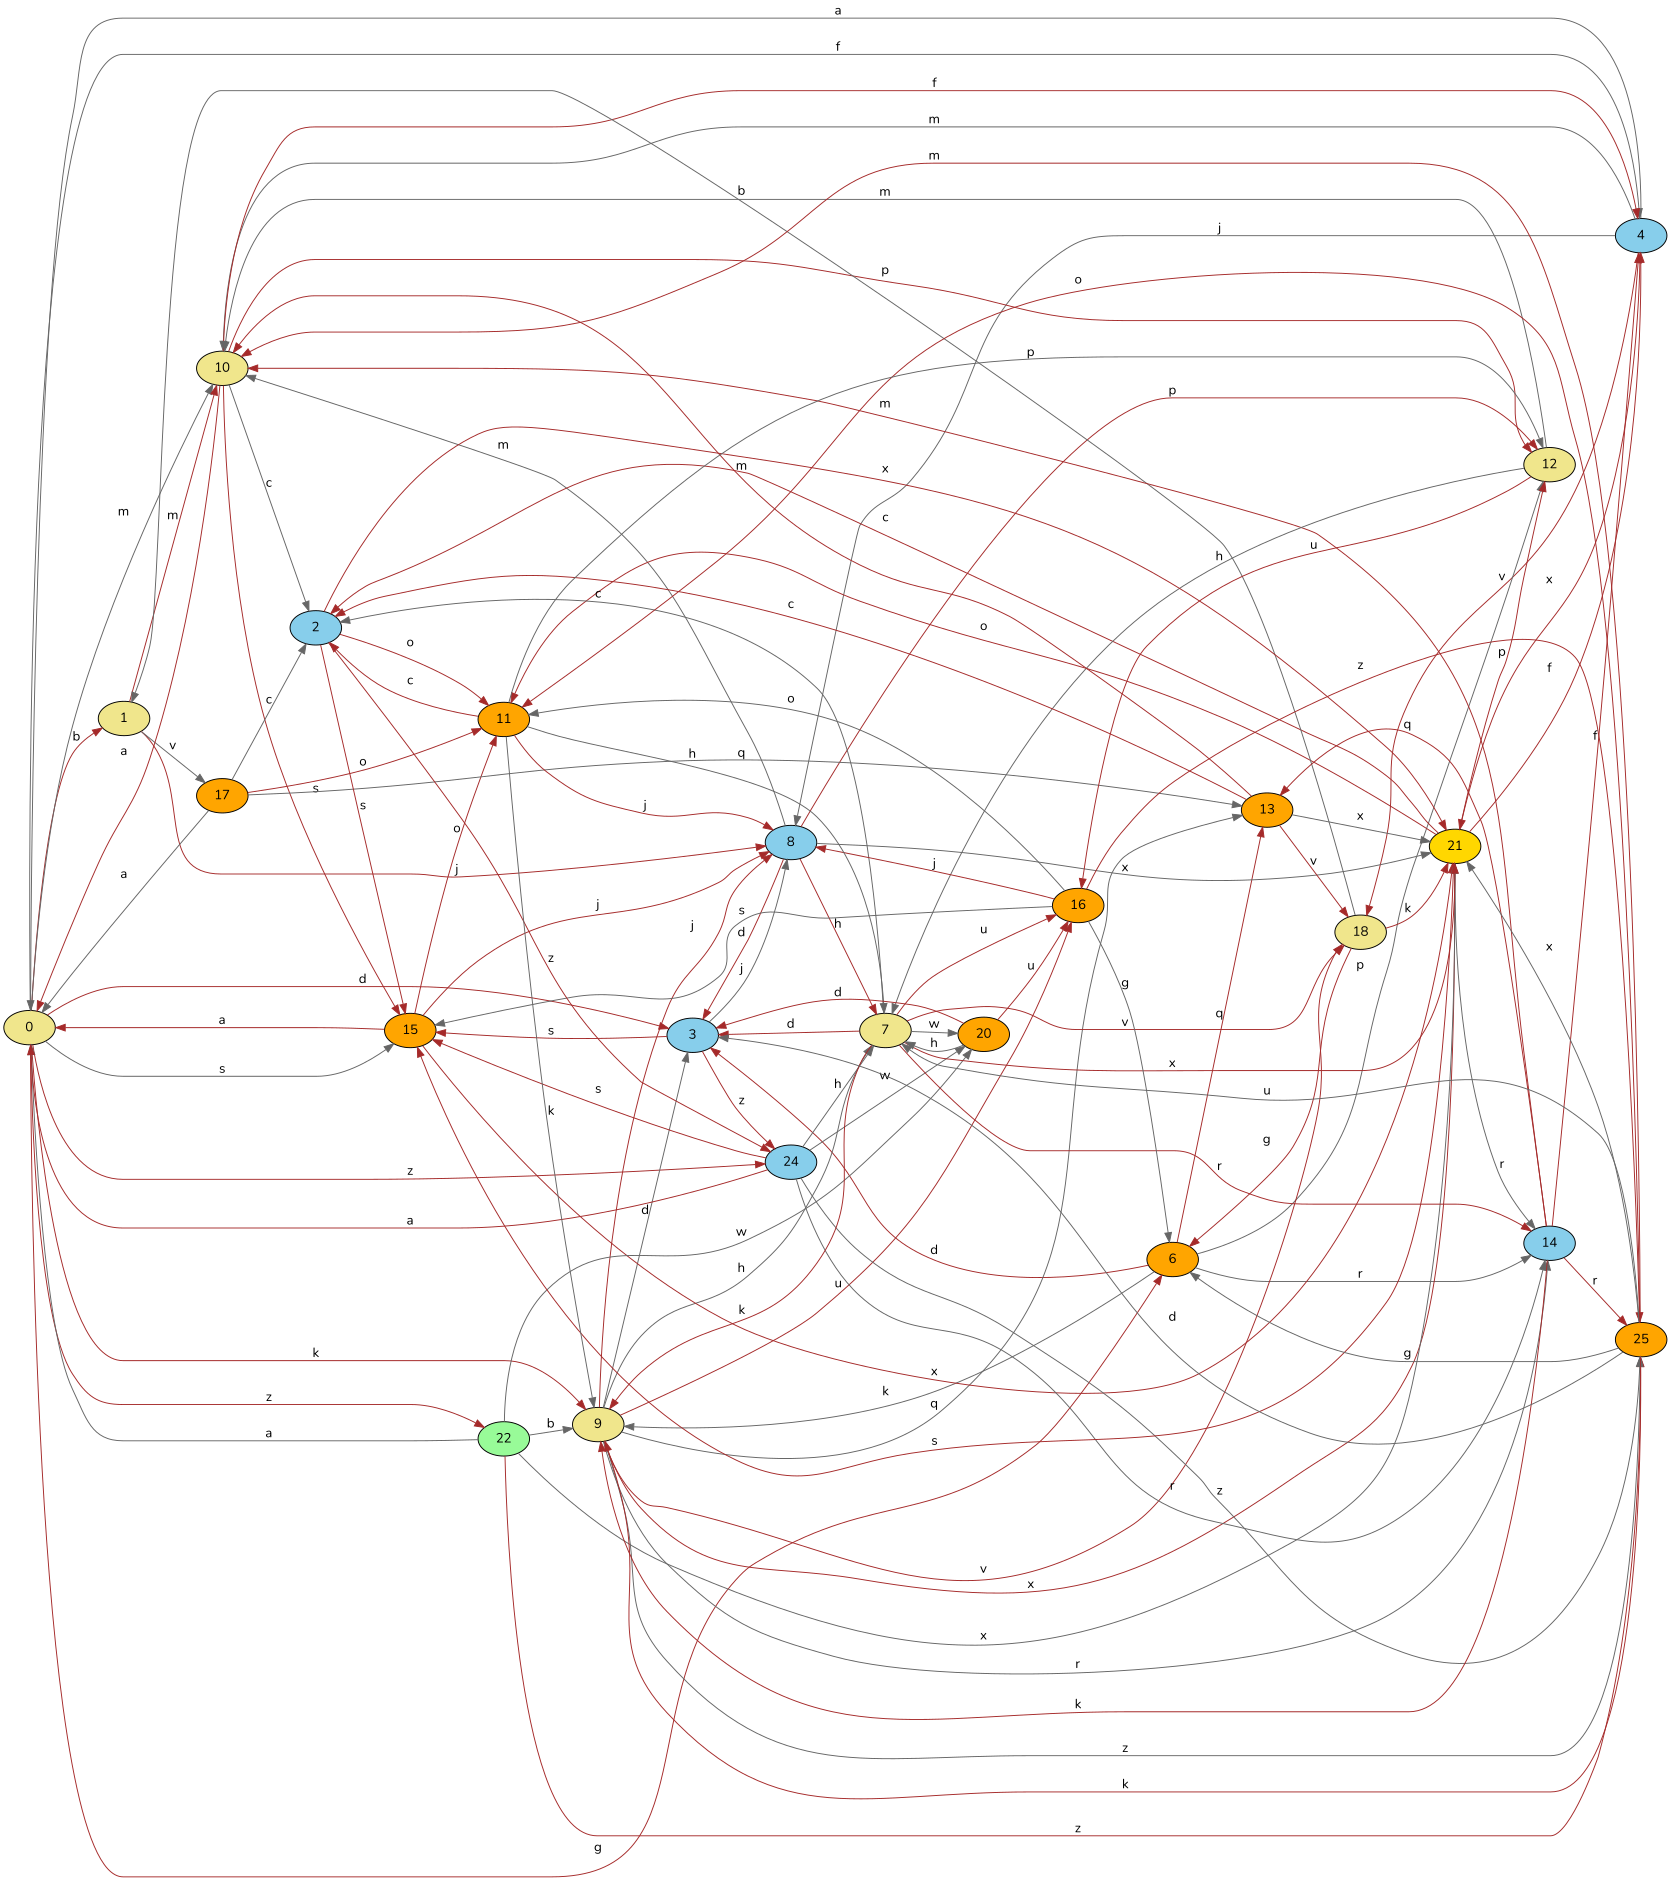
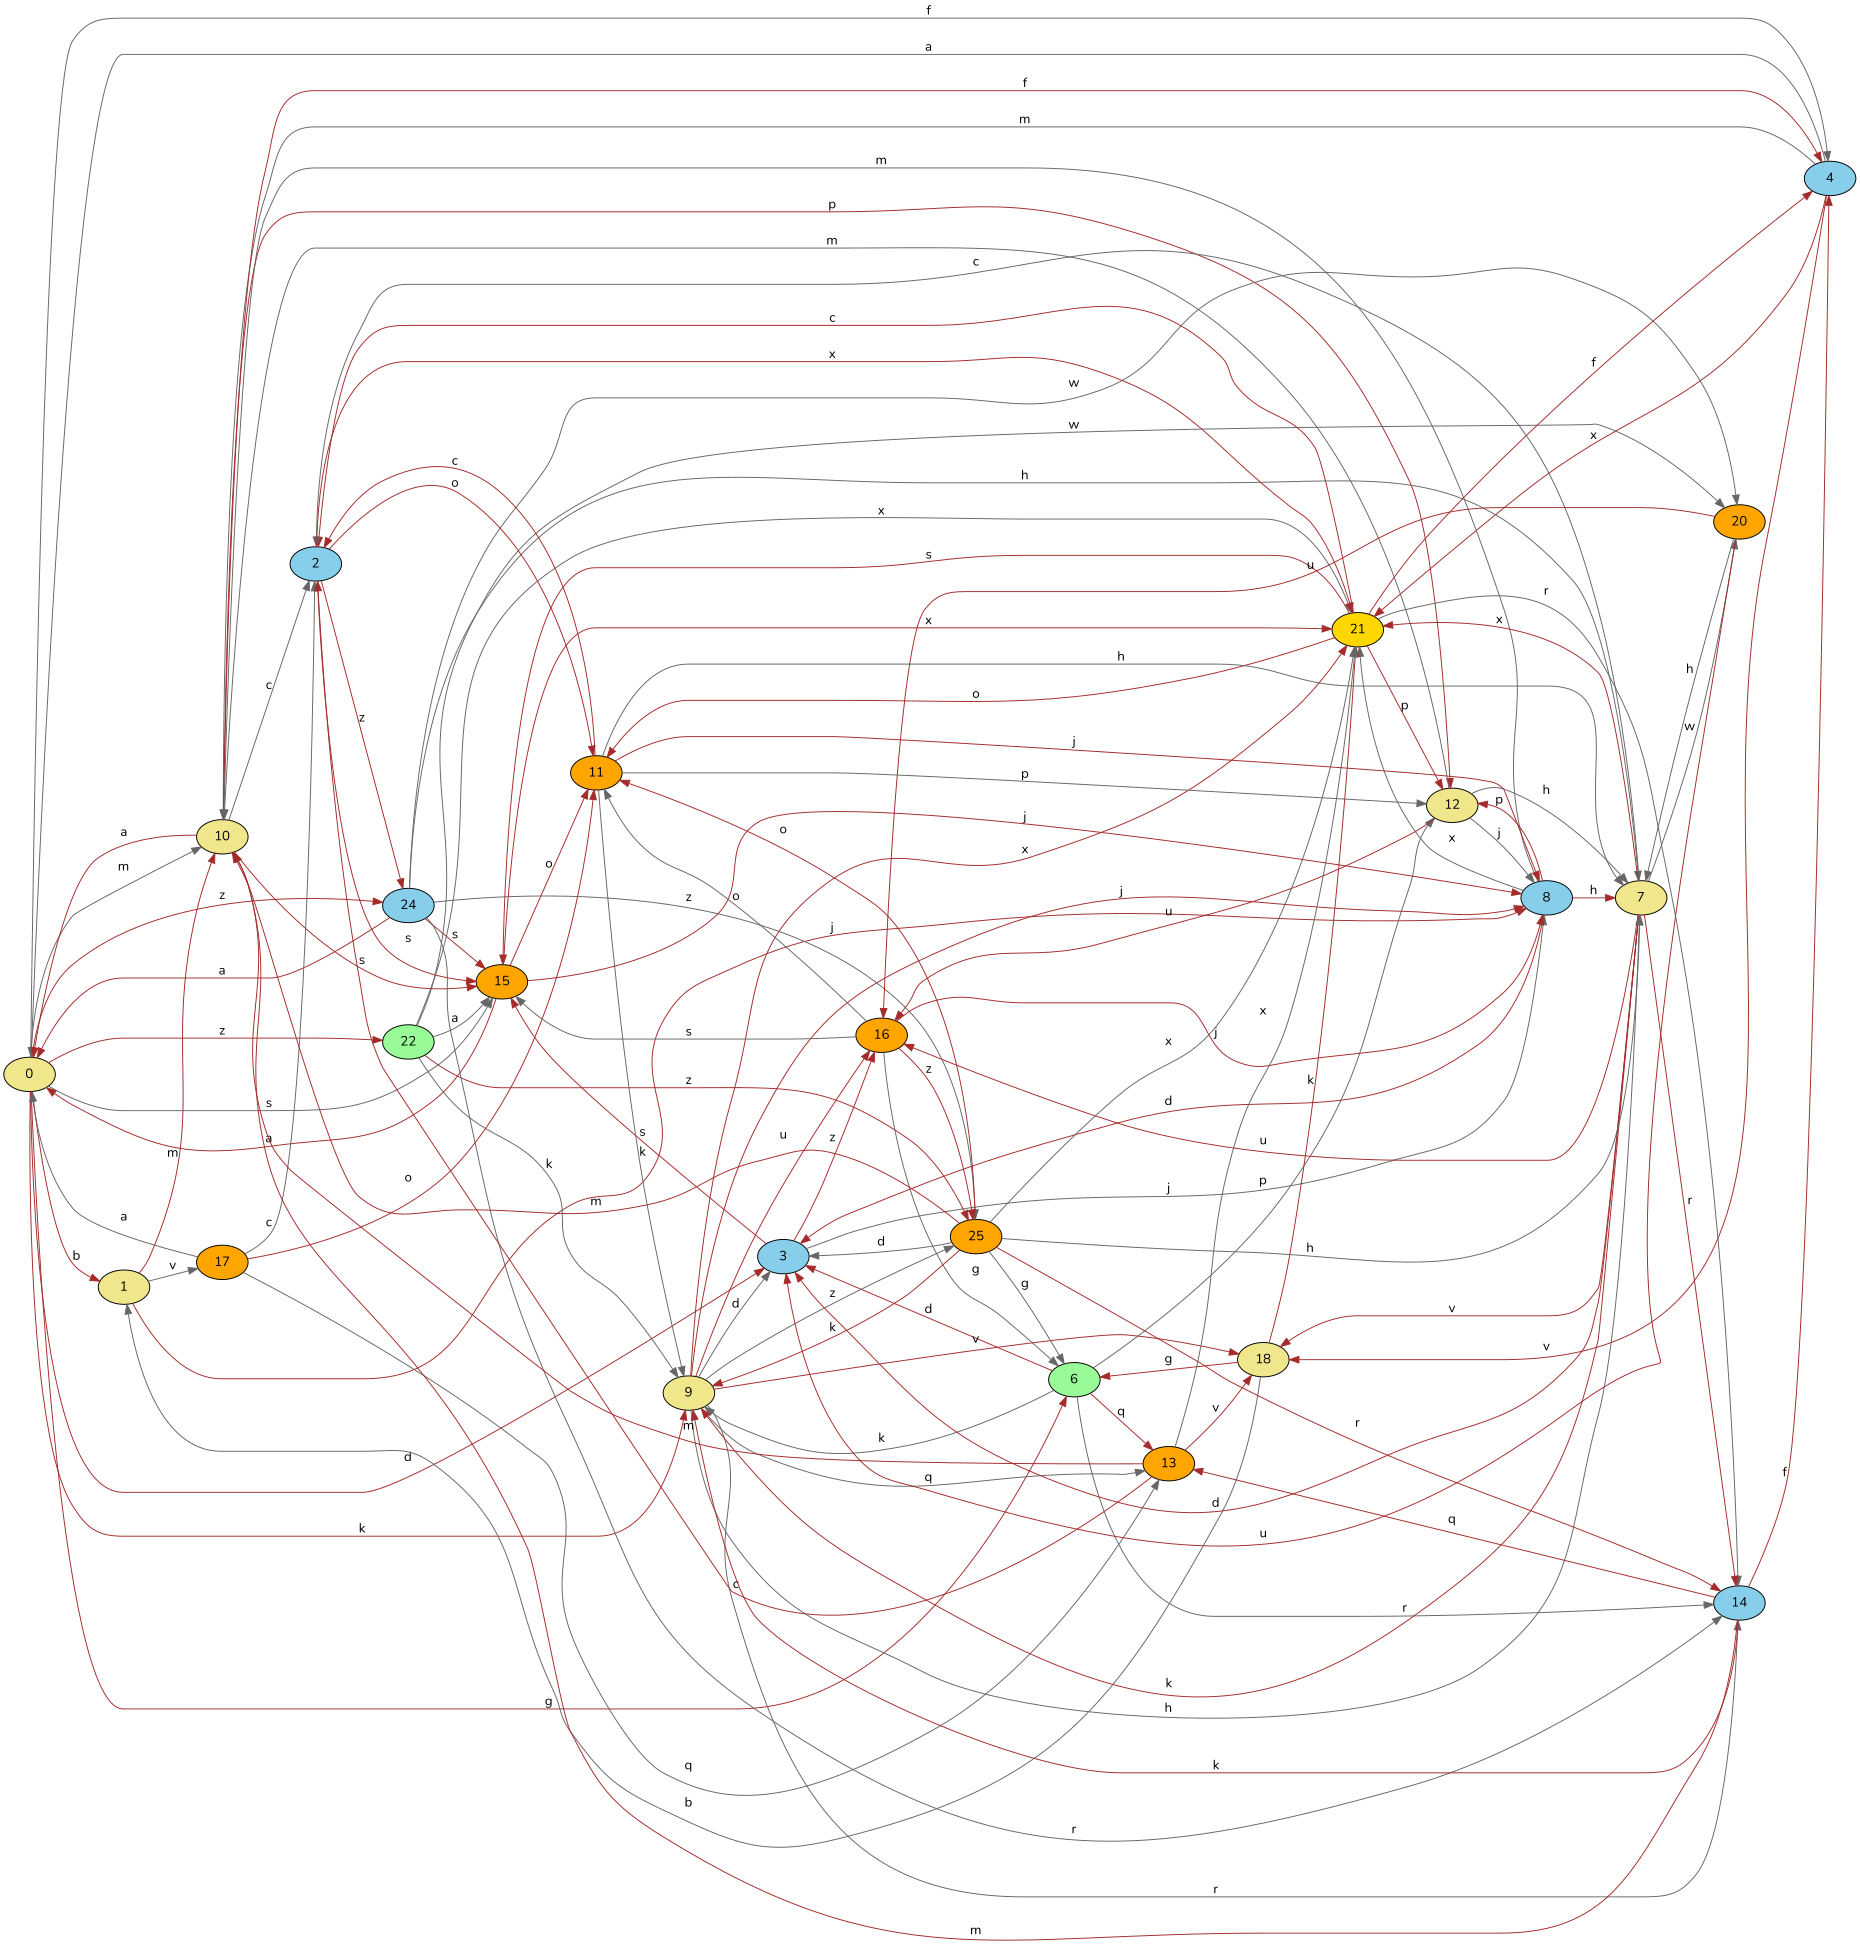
(1029, 280) -> (1501, 845)
(838, 993) -> (1263, 1534)
(1267, 1091) -> (1311, 1248)
(730, 1100) -> (838, 1148)
(1173, 1260) -> (1074, 1380)
(1592, 1288) -> (1345, 1437)
(551, 1424) -> (549, 1165)
(95, 1431) -> (461, 1025)
